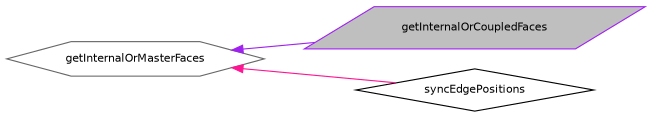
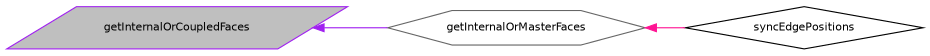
(279, 46) -> (356, 28)
